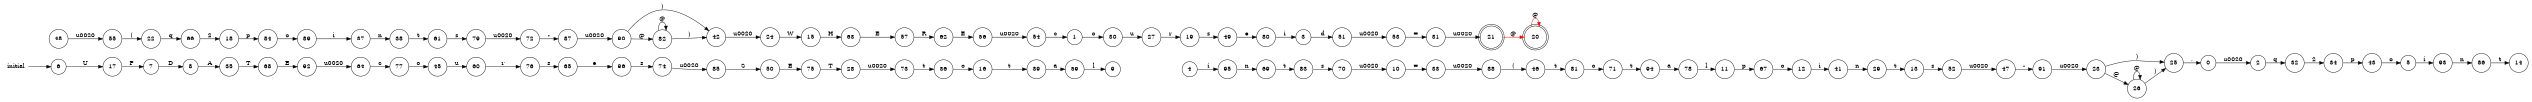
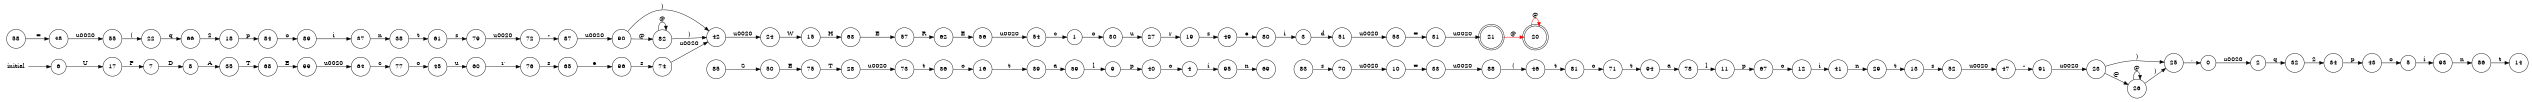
none -> (16, 39)
(307, 67) -> (307, 67)
(687, 69) -> (688, 53)
none -> (1151, 69)
(1283, 69) -> none
